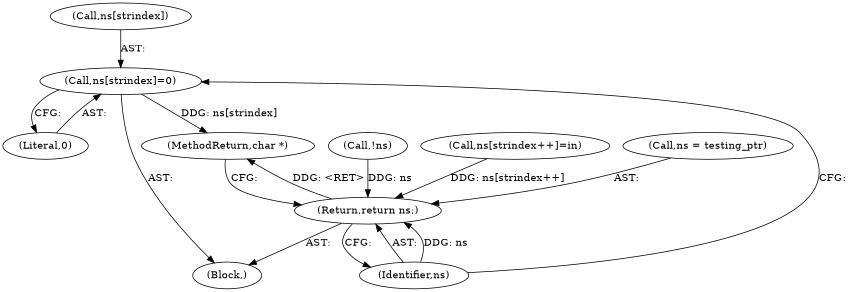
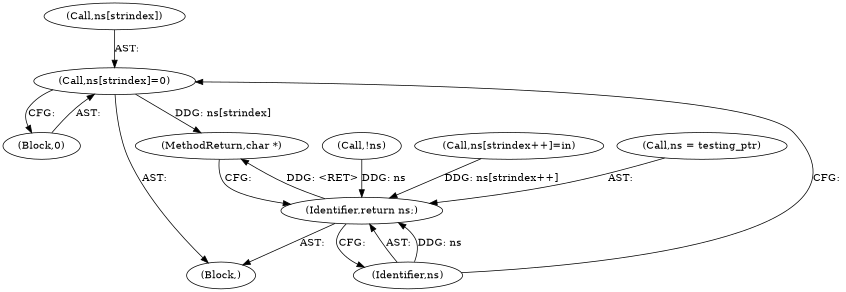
(46, 146) -> (42, 146)
(368, 211) -> (362, 211)
